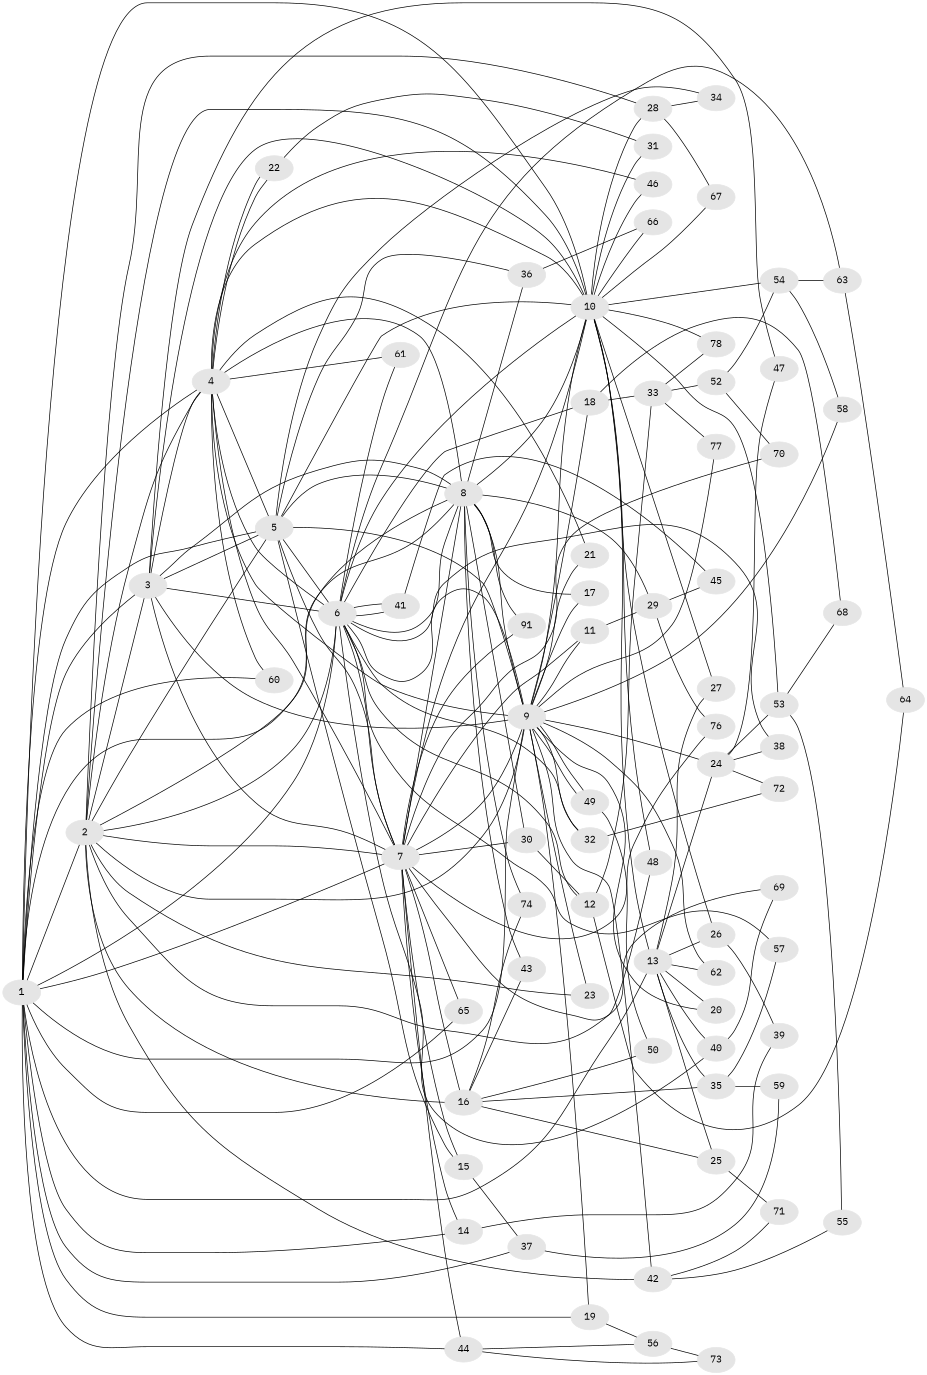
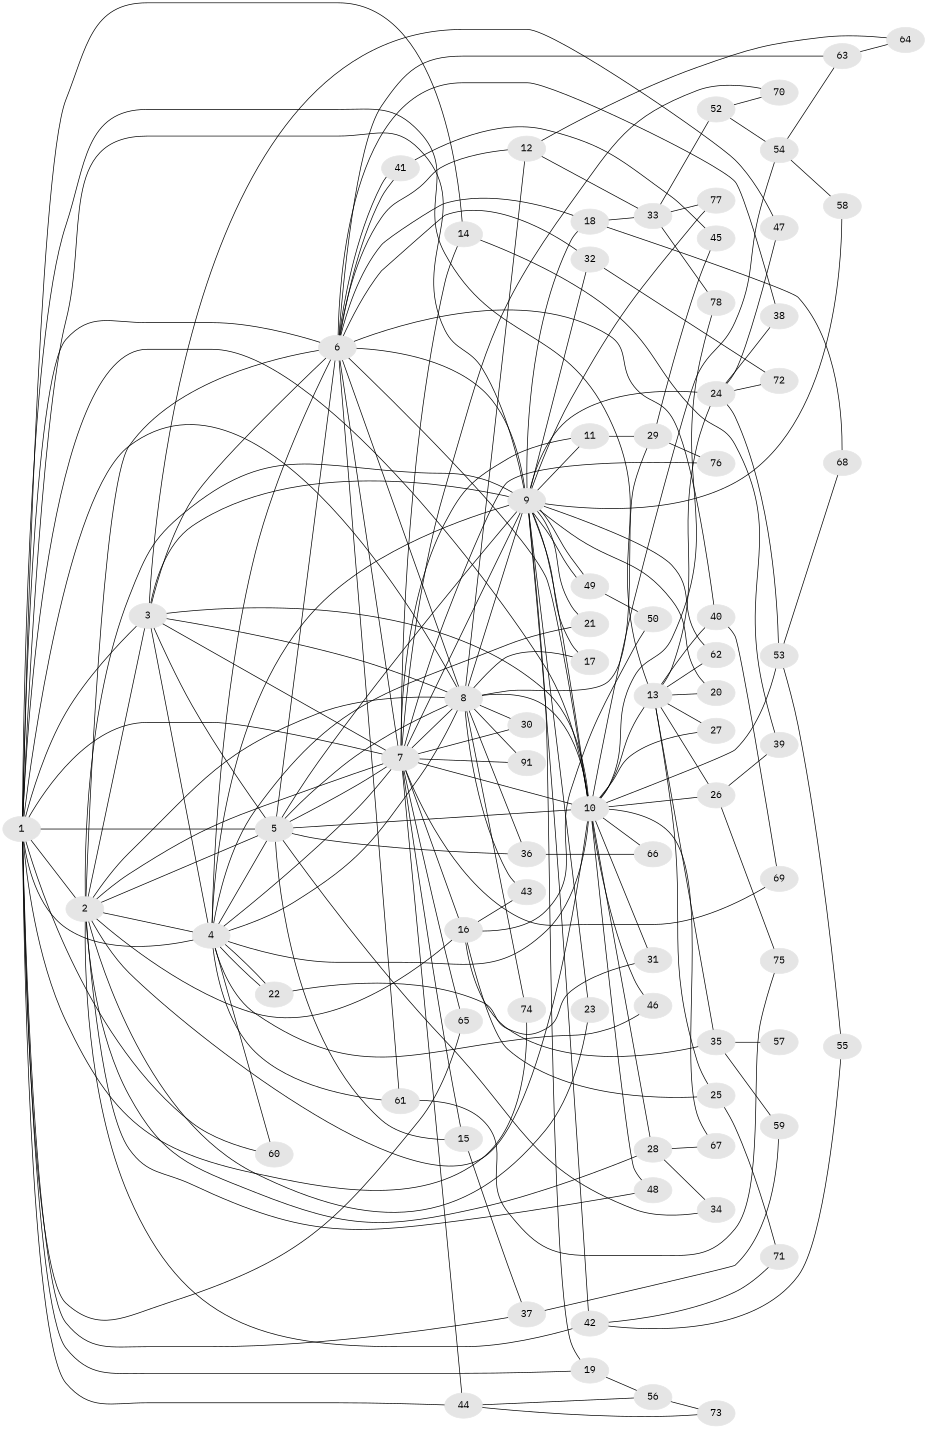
(497, 851) -> none
(558, 873) -> (495, 424)
none -> (779, 961)
(489, 1030) -> (227, 1166)
